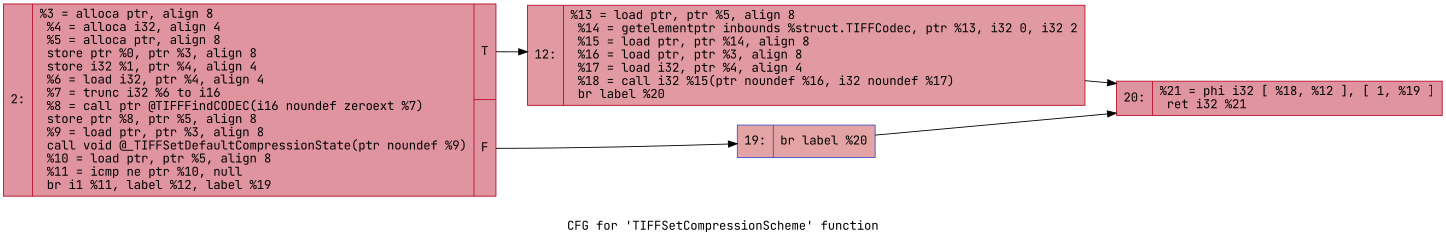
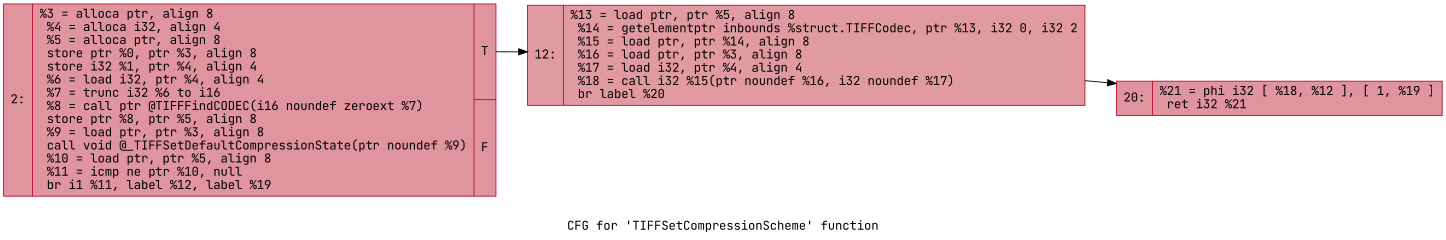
(806, 141) -> none
